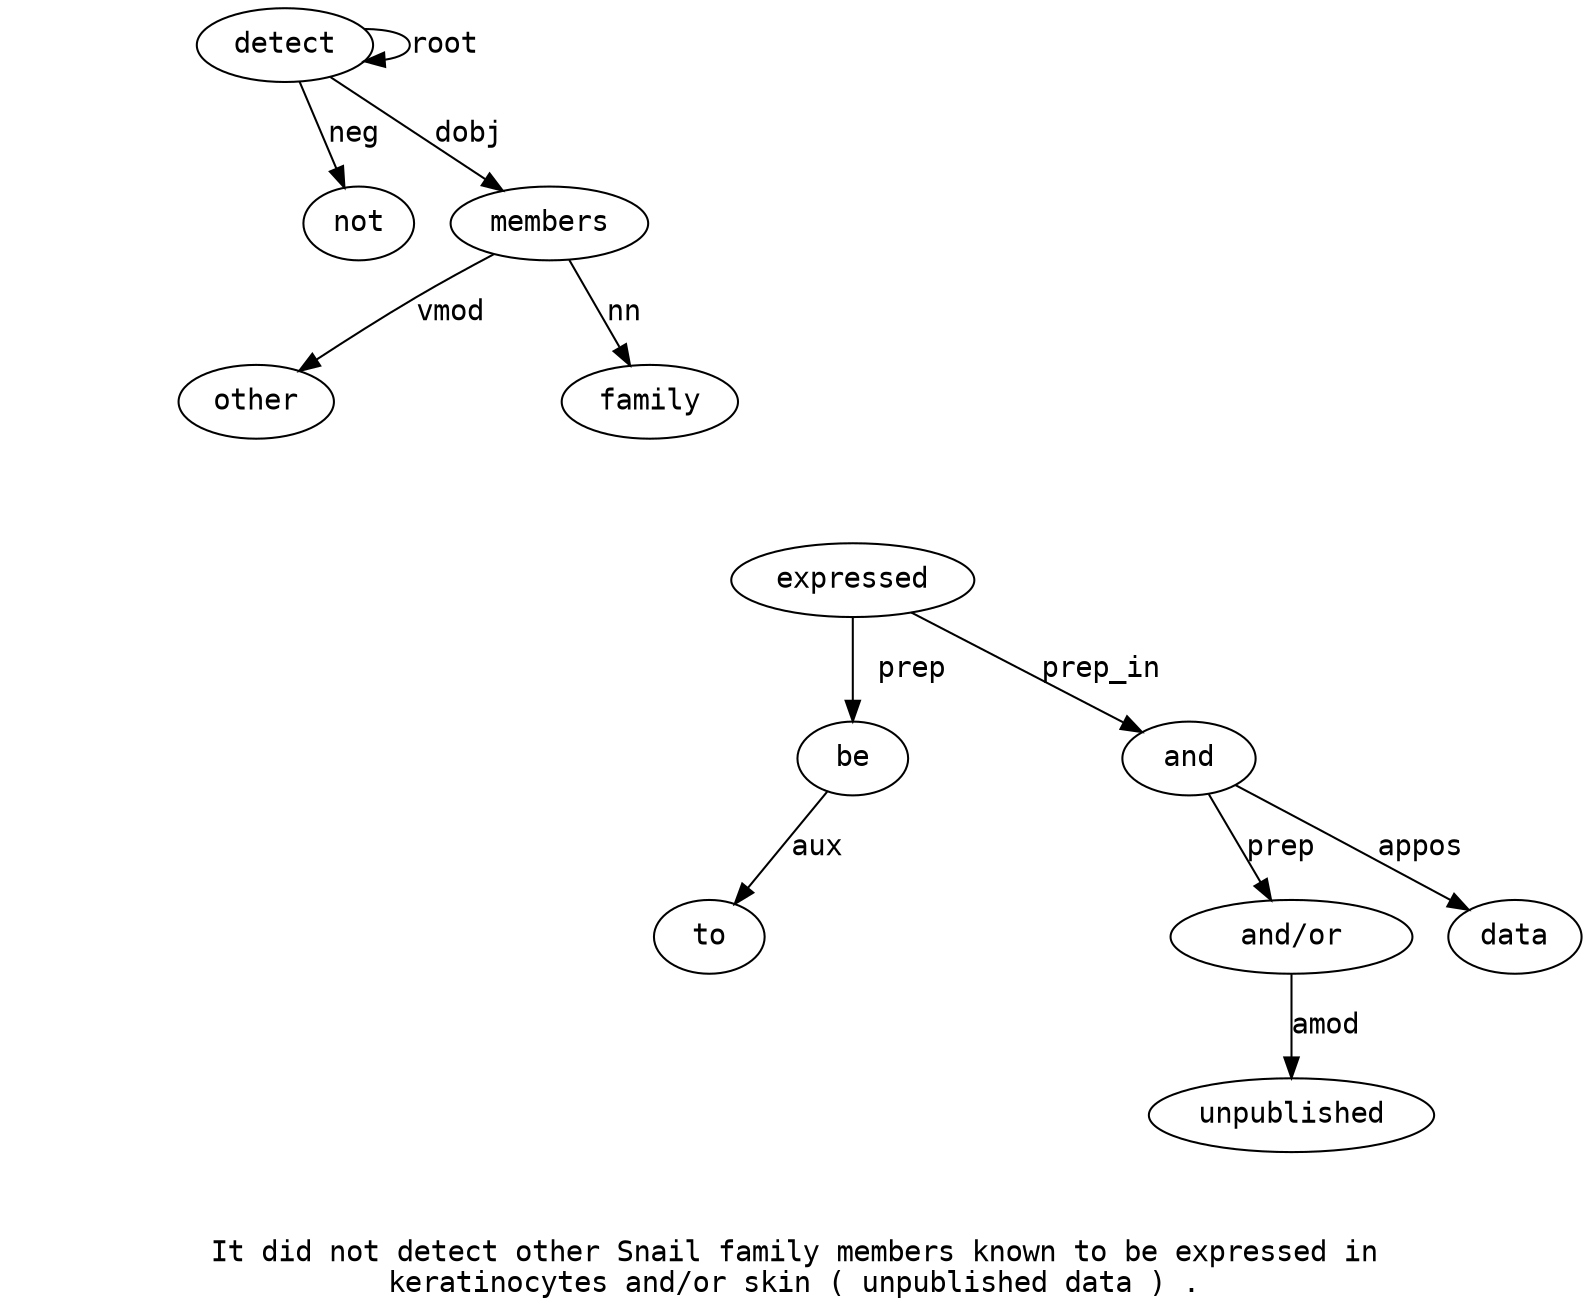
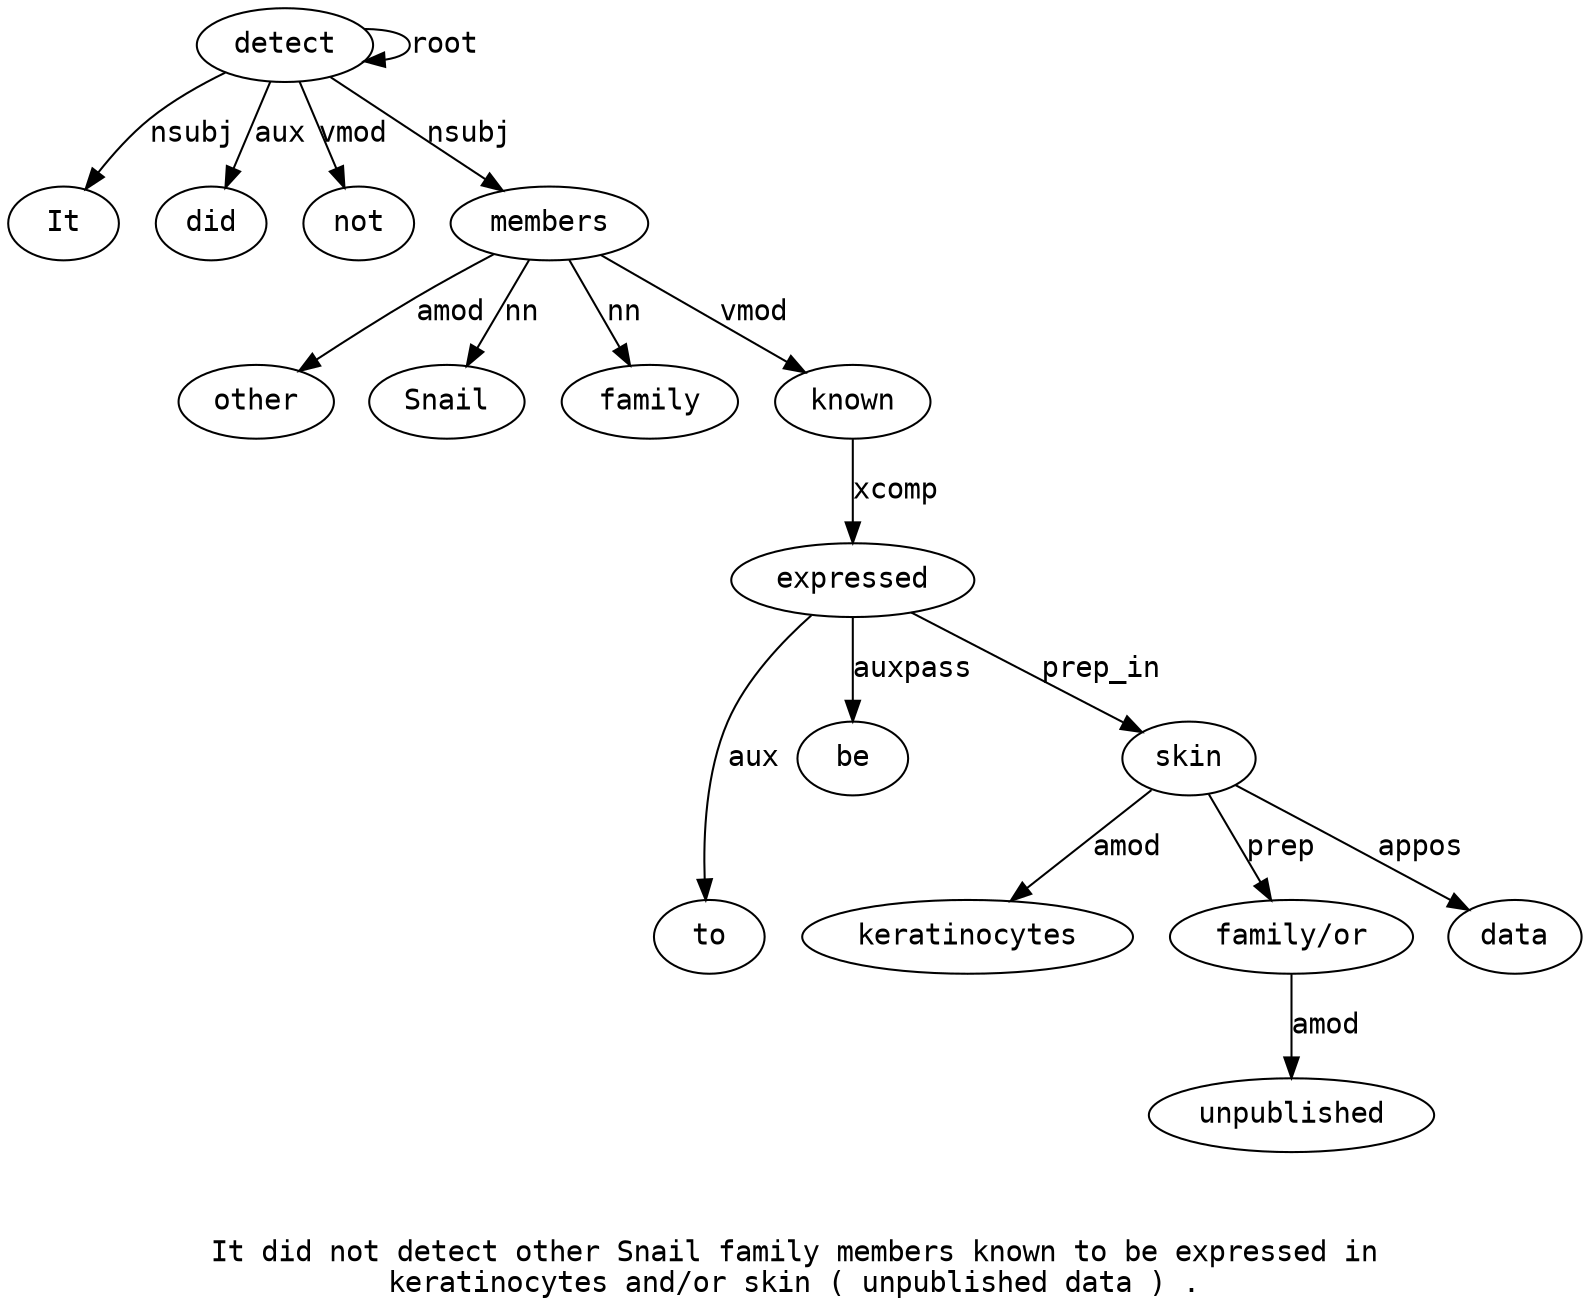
(354, 134) -> (354, 134)
(469, 134) -> (469, 134)
none -> (64, 223)
none -> (211, 223)
(451, 313) -> (451, 313)
none -> (447, 402)
none -> (853, 402)
(912, 669) -> (912, 669)
(1189, 758) -> (1189, 758)
(788, 840) -> (723, 733)
none -> (968, 937)
(1292, 937) -> (1292, 937)
